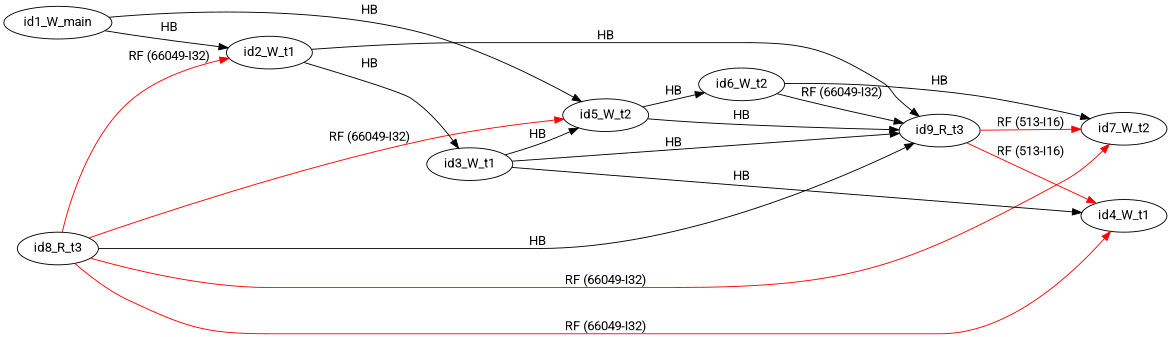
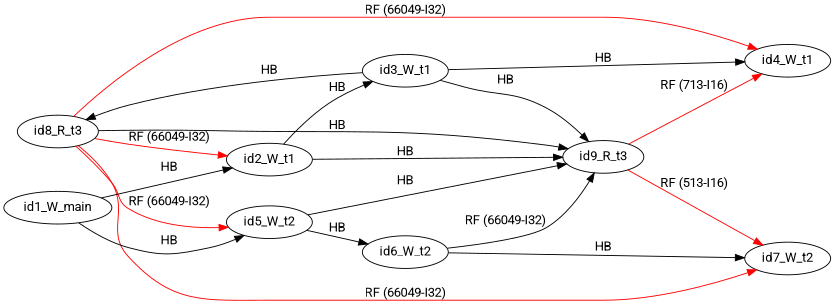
(538, 144) -> (227, 86)
(1031, 152) -> (694, 86)
